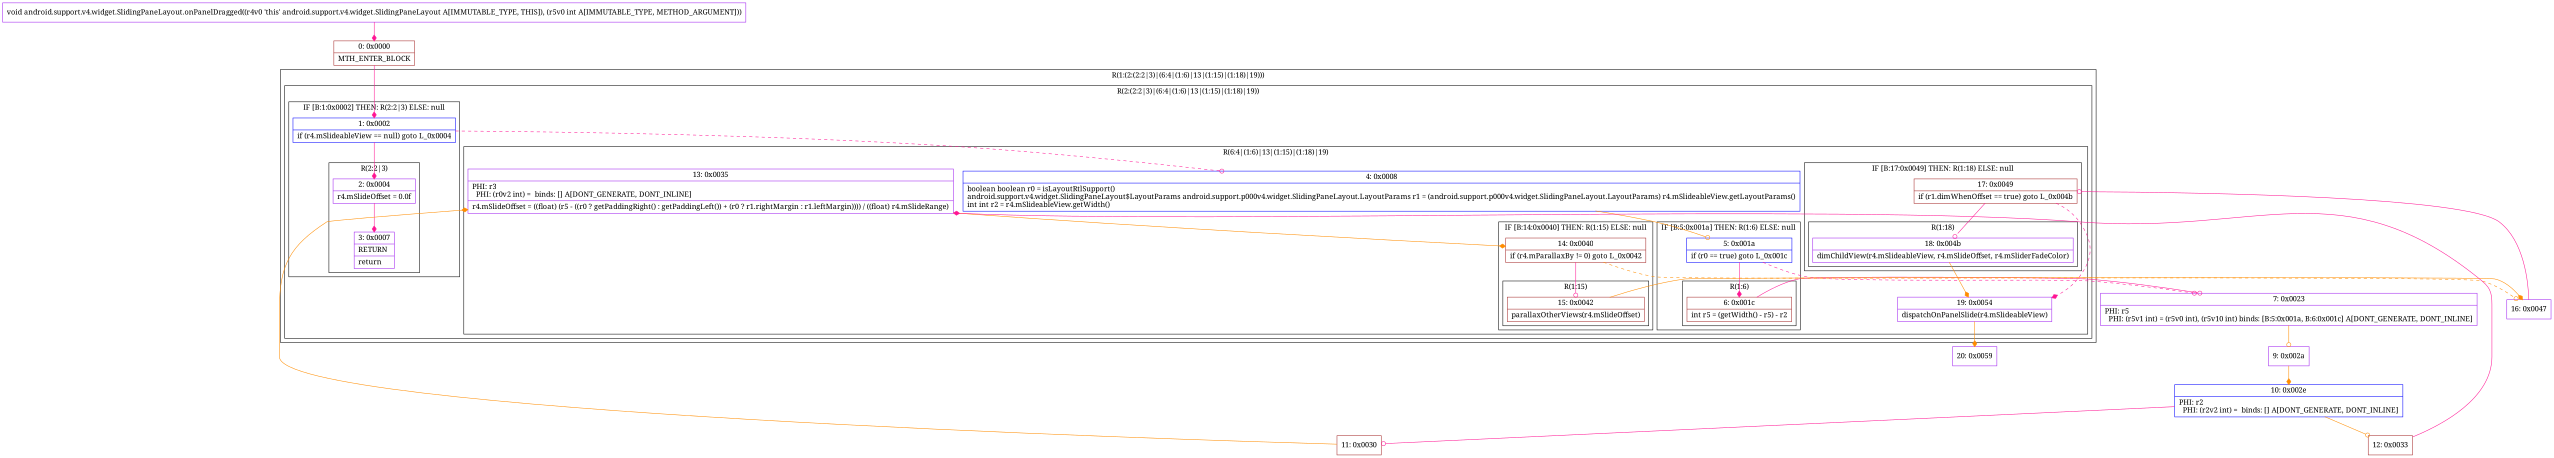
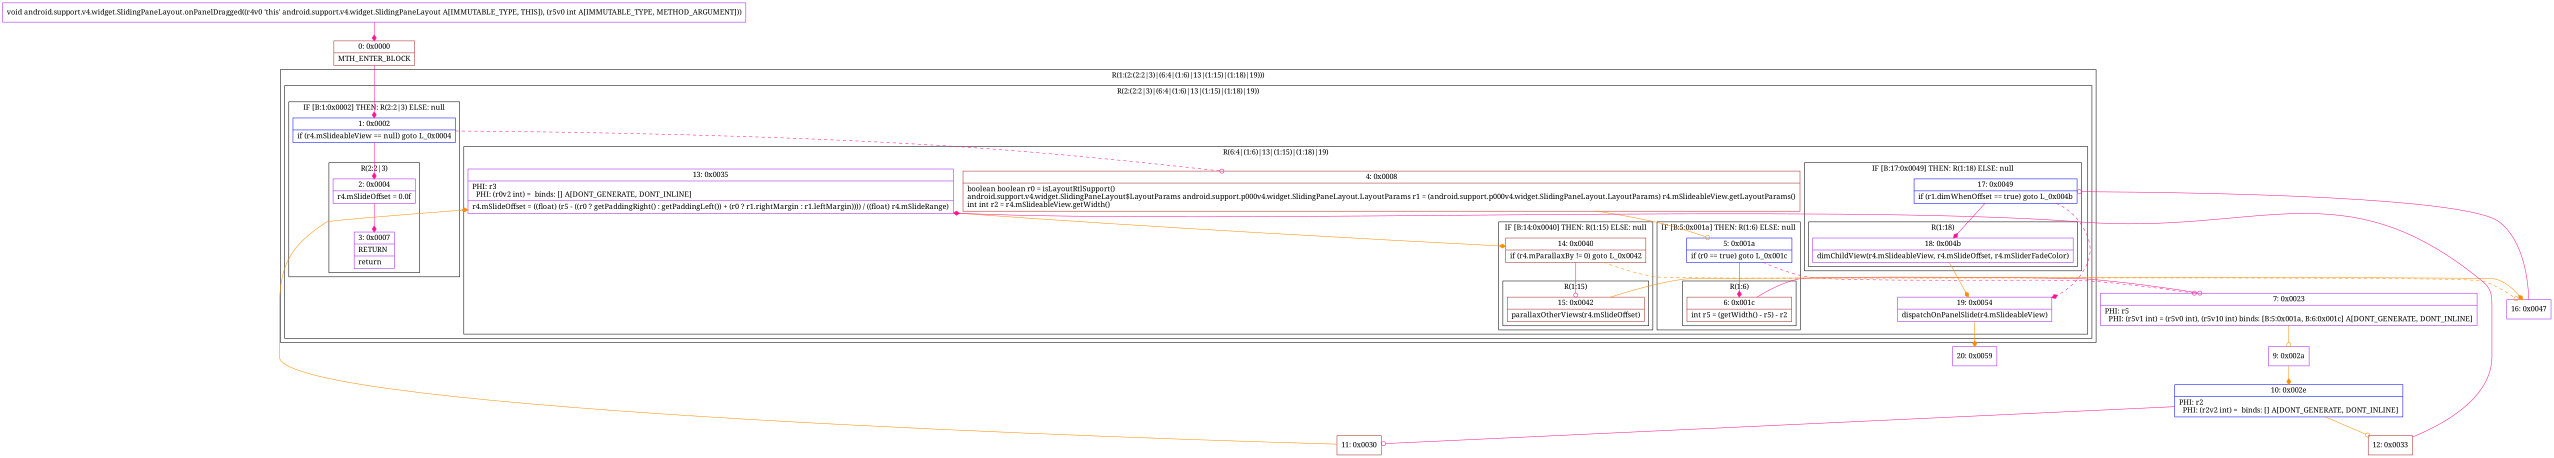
(1382, 191) -> (1382, 191)
(1996, 191) -> (1996, 191)
(1976, 213) -> (1976, 213)
